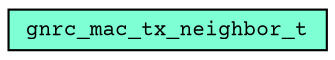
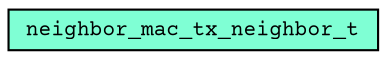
(168, 30) -> (193, 30)
